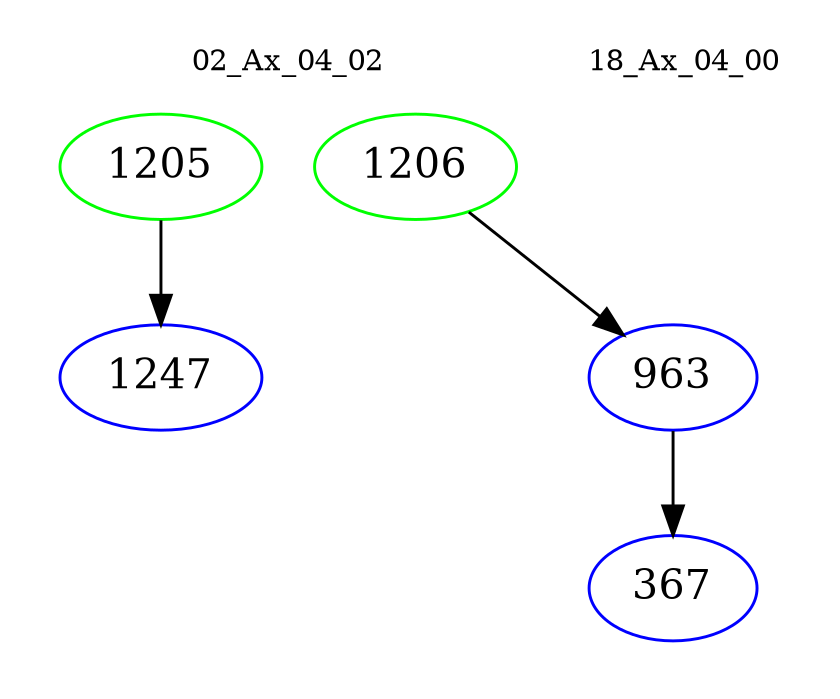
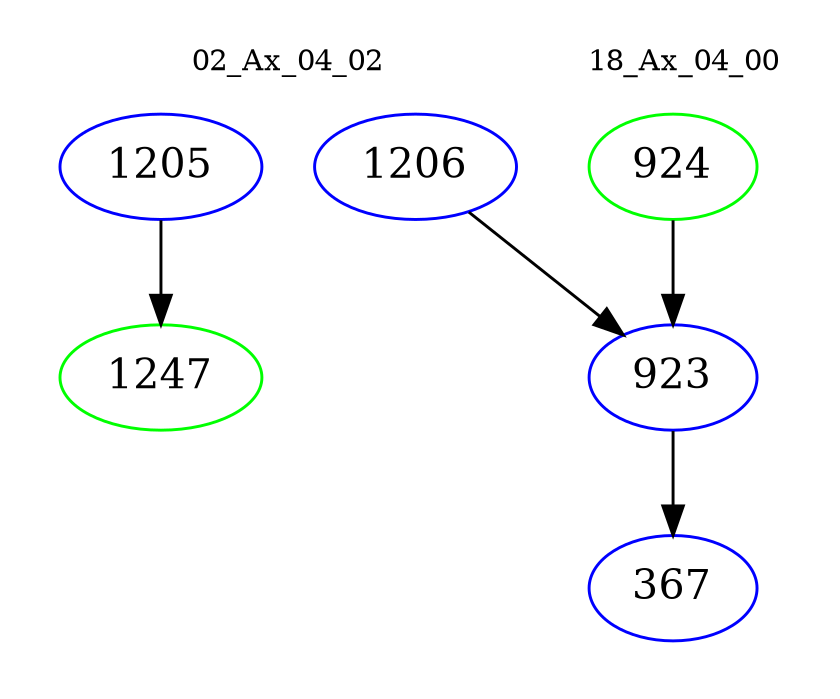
(161, 167) -> (161, 167)
(416, 167) -> (416, 167)
none -> (673, 167)
(161, 378) -> (161, 378)
(673, 378) -> (673, 378)
